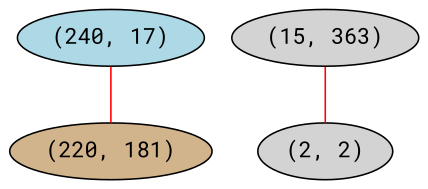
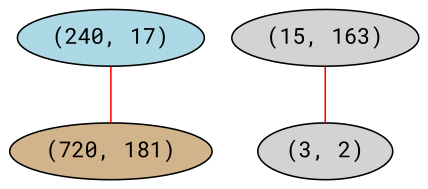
(325, 38) -> (325, 38)
(111, 151) -> (111, 151)
(325, 151) -> (325, 151)
